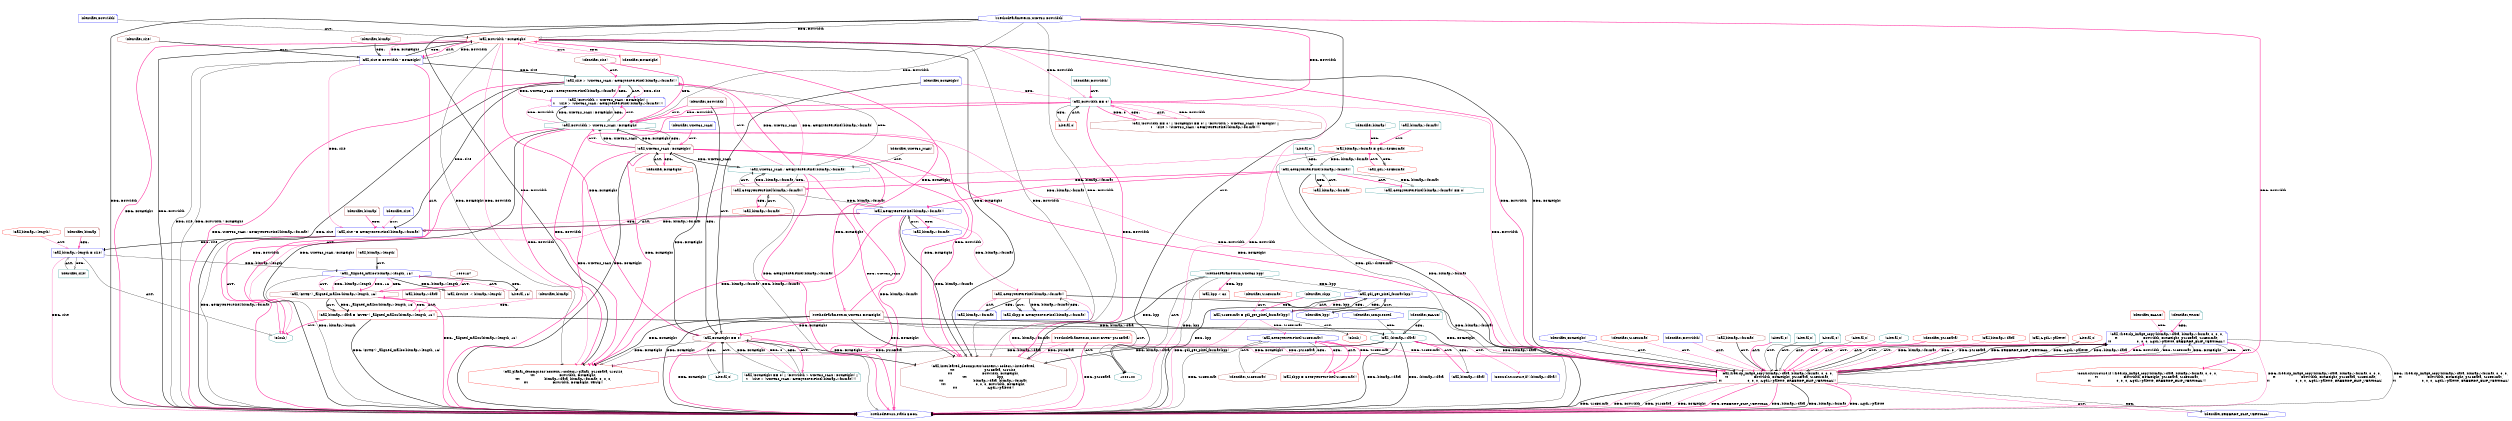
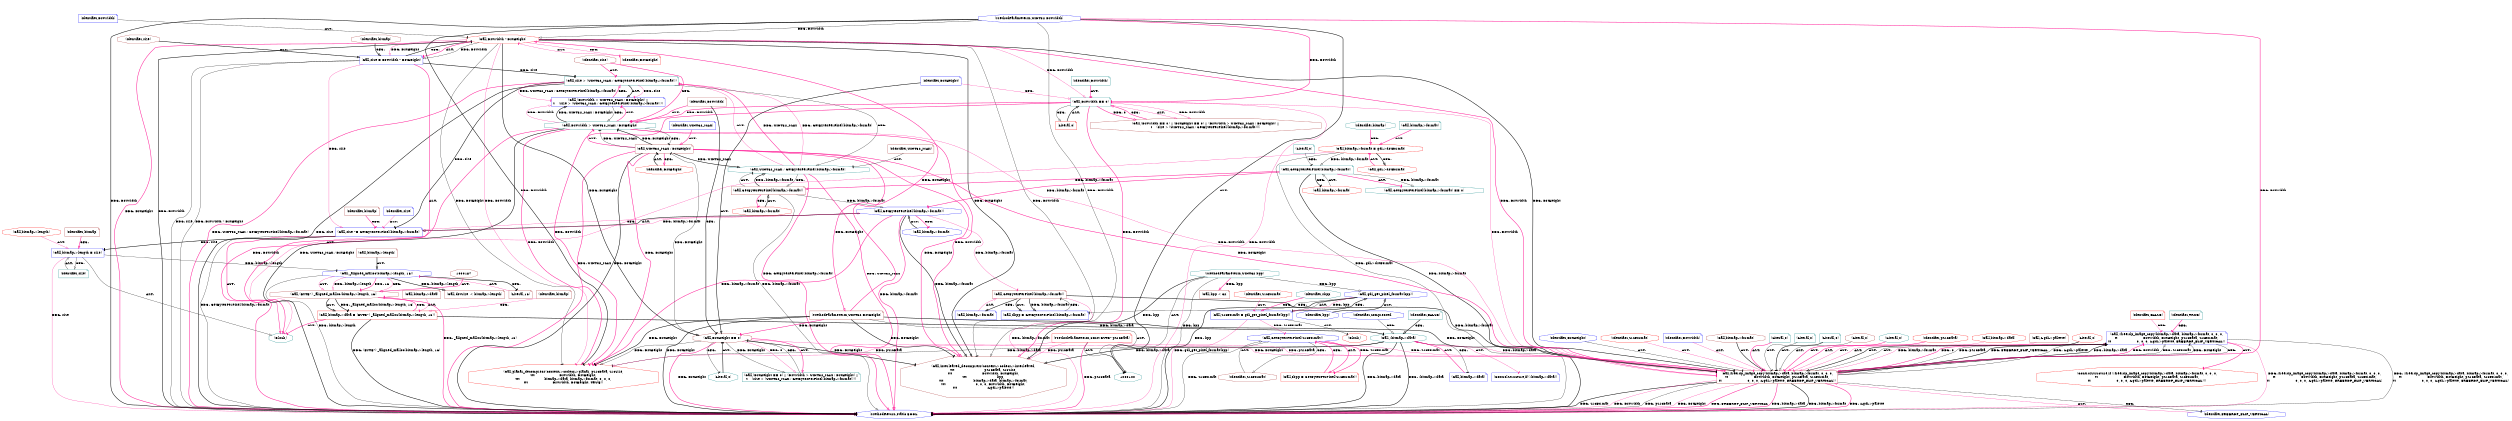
(828, 71) -> none
(588, 188) -> (588, 188)
(676, 239) -> (676, 239)
(1368, 306) -> (1224, 310)
